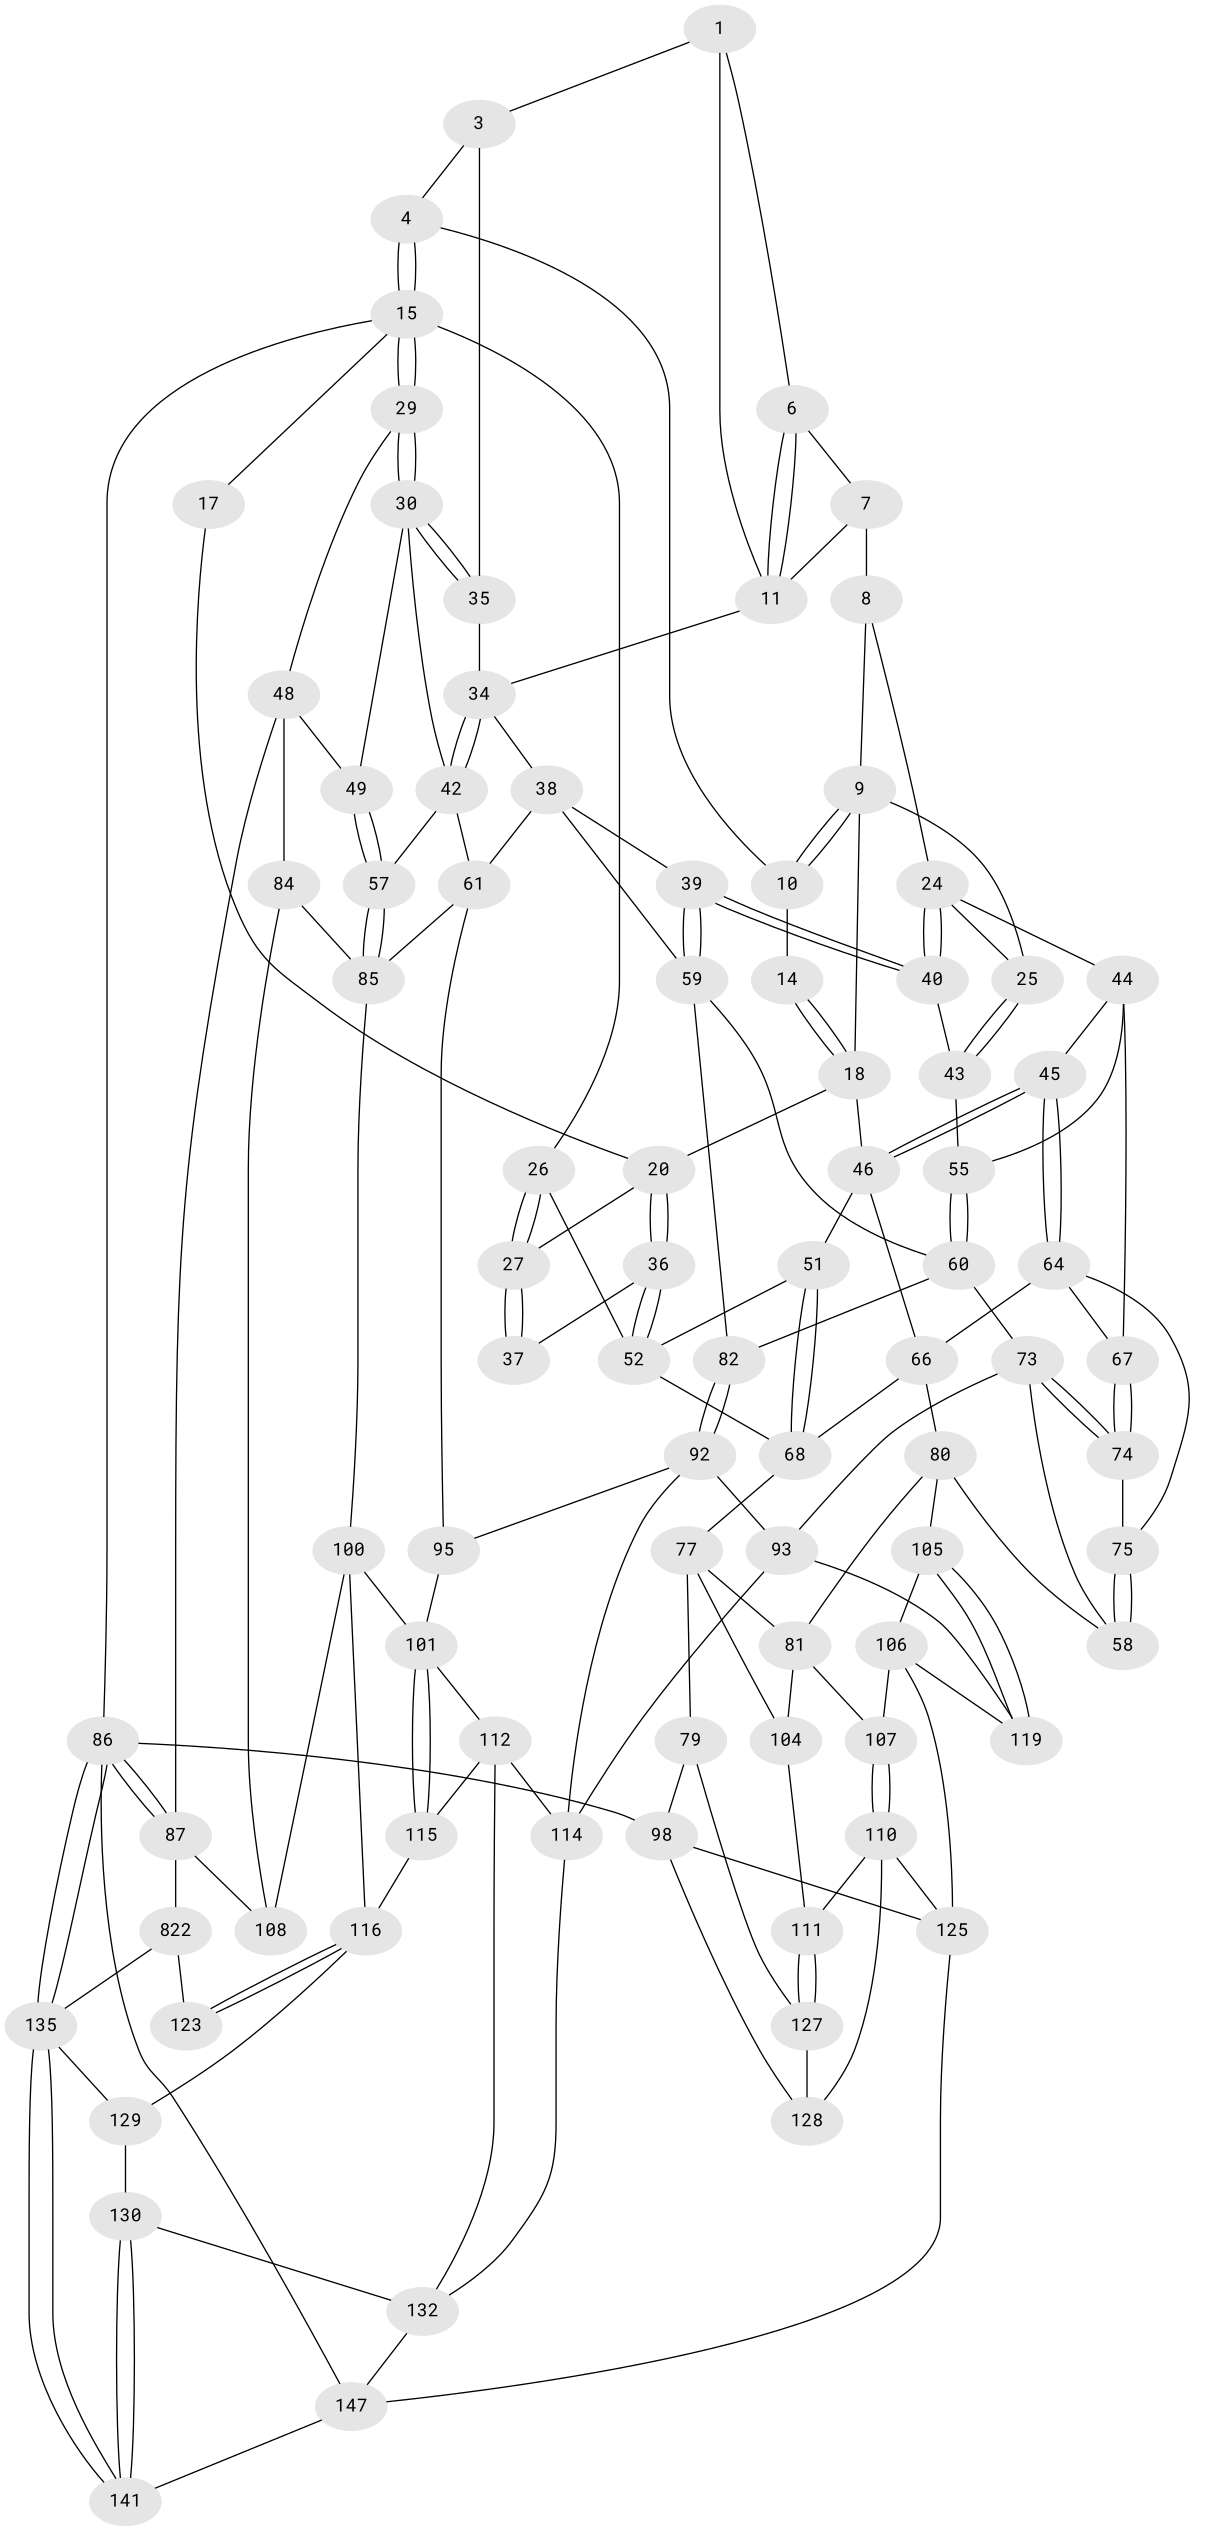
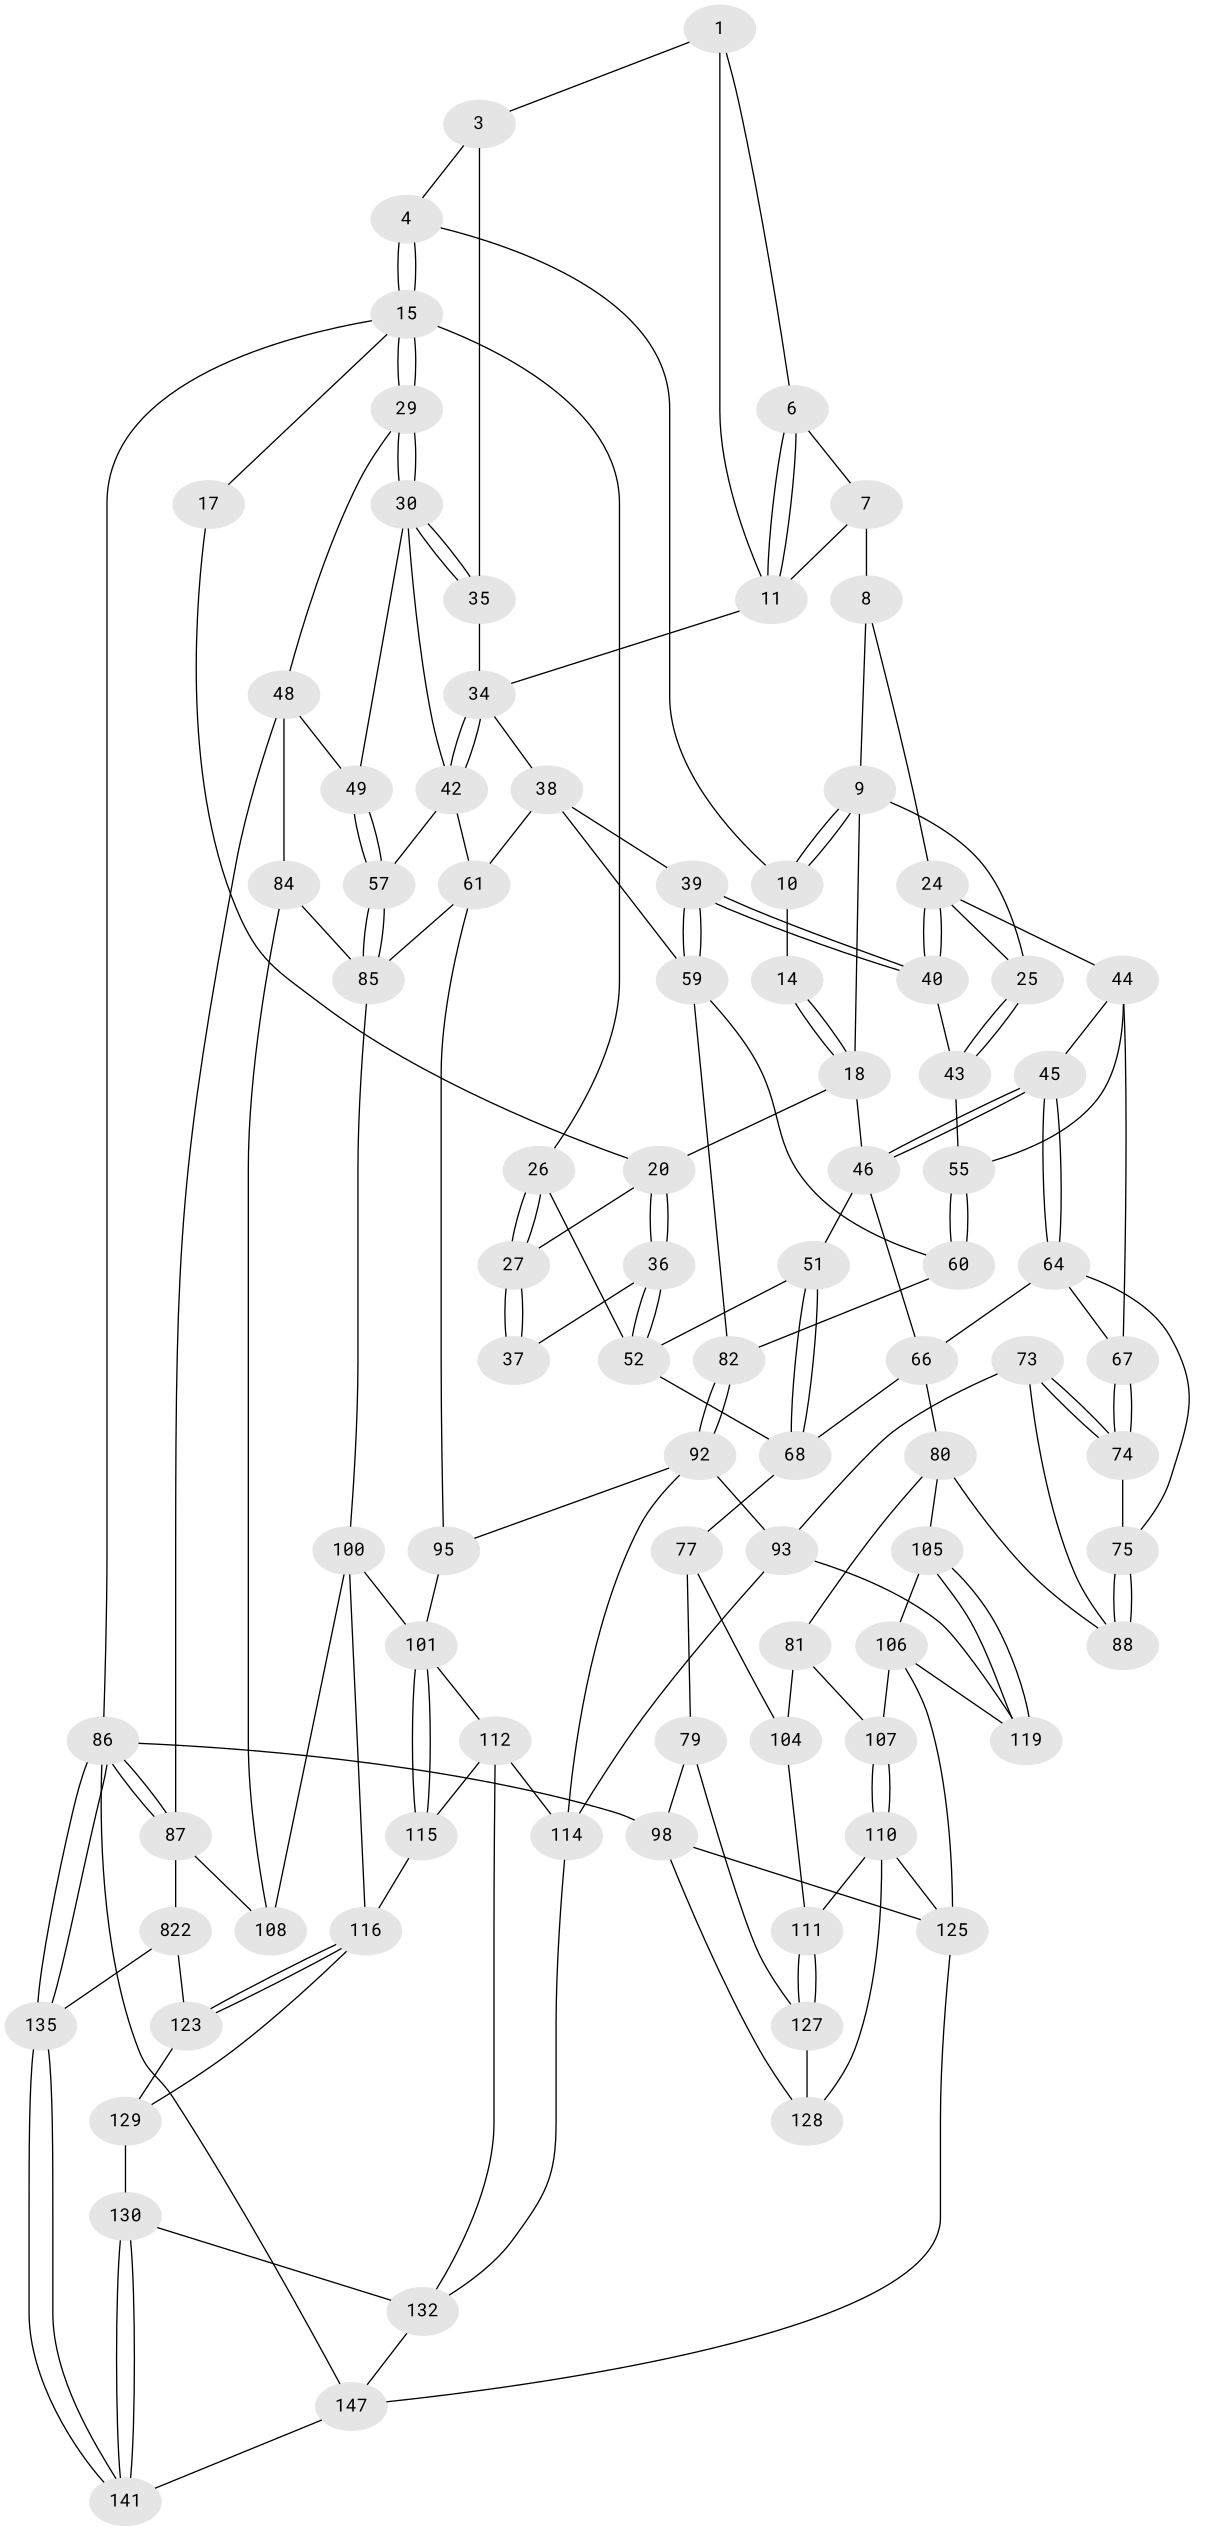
(997, 1318) -> none
(735, 1593) -> none
(1123, 1646) -> (1123, 1646)
(83, 2074) -> (160, 2067)
